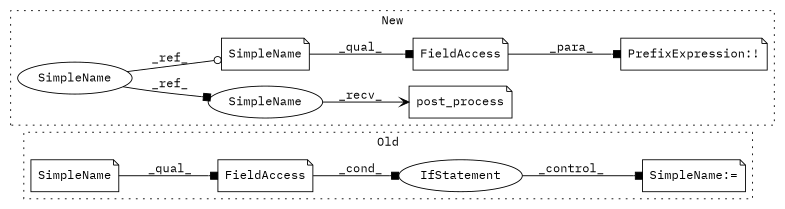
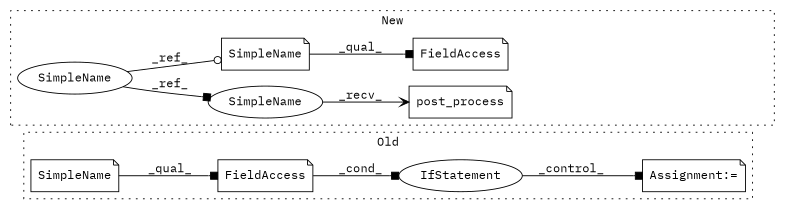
(694, 54) -> none
(694, 176) -> (694, 176)
